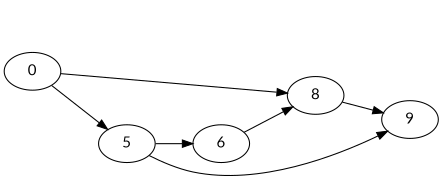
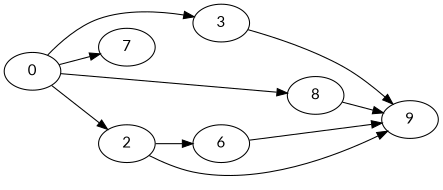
none -> (221, 23)
none -> (127, 47)
(264, 122) -> (310, 132)
(127, 144) -> (127, 144)
